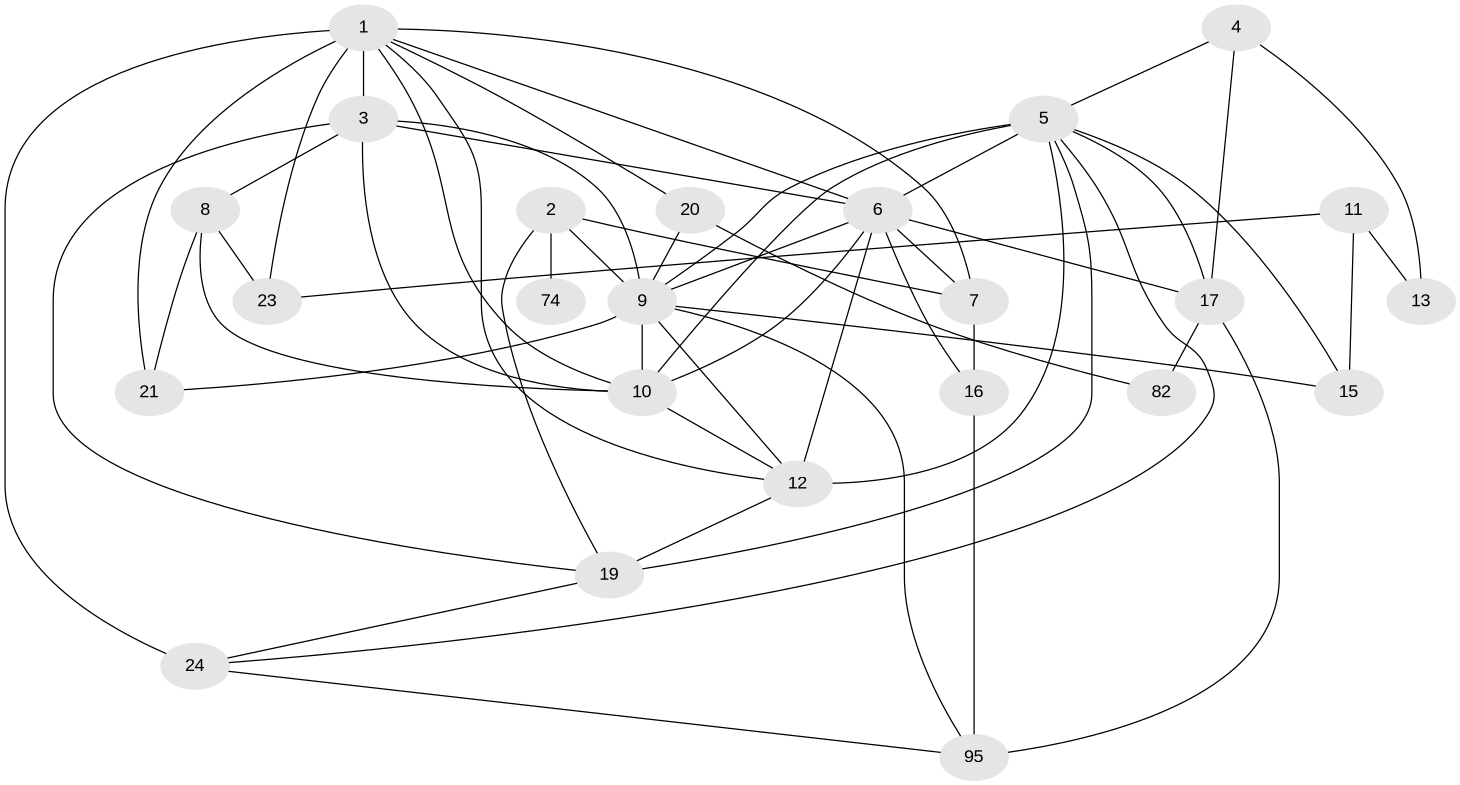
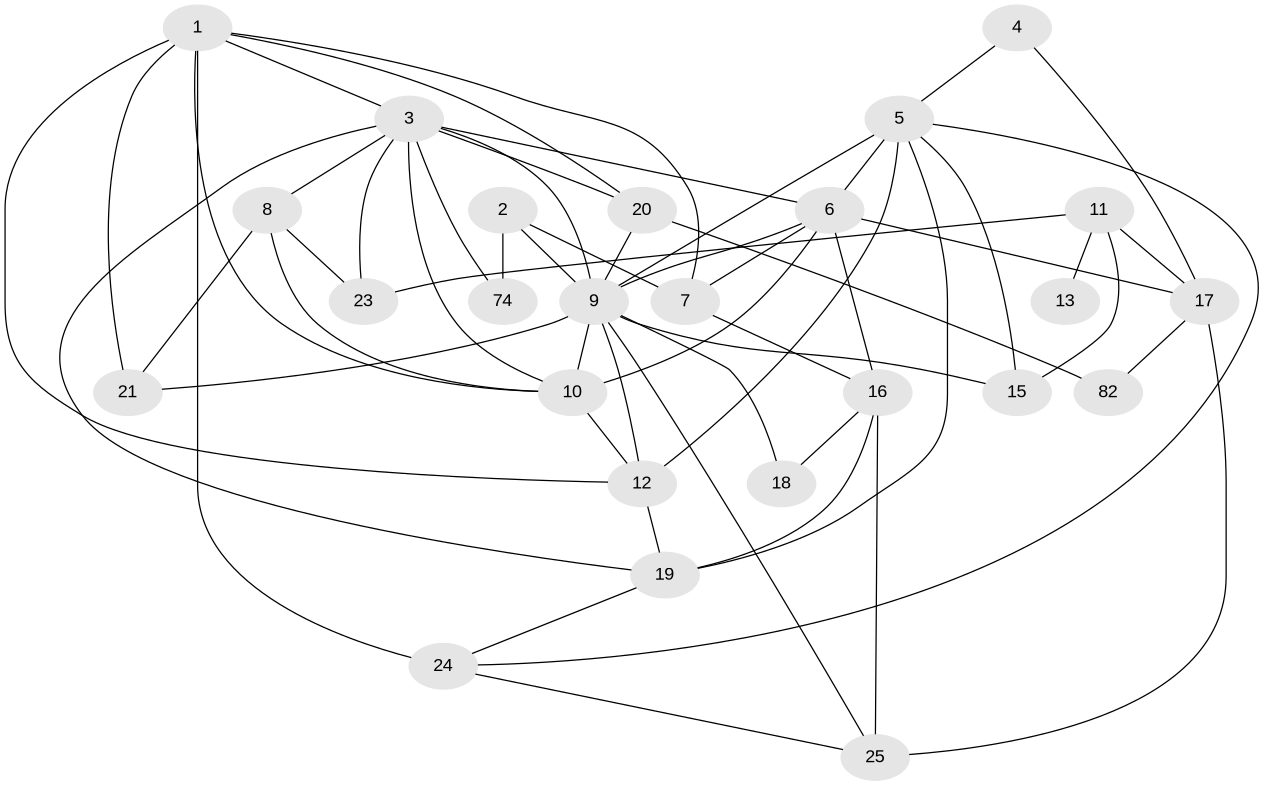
(621, 119) -> none
(1370, 143) -> none
(299, 147) -> (363, 205)
none -> (540, 168)
(1158, 188) -> (1152, 256)
(807, 208) -> none
none -> (447, 214)
(838, 347) -> none
(531, 411) -> (811, 520)
none -> (782, 484)
(974, 757) -> (875, 757)
